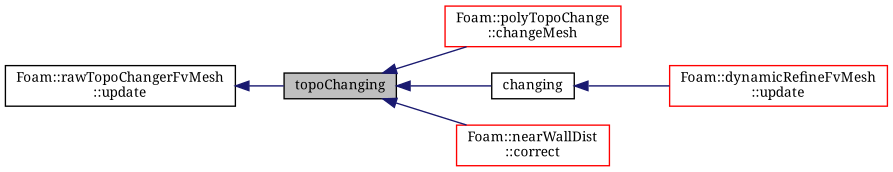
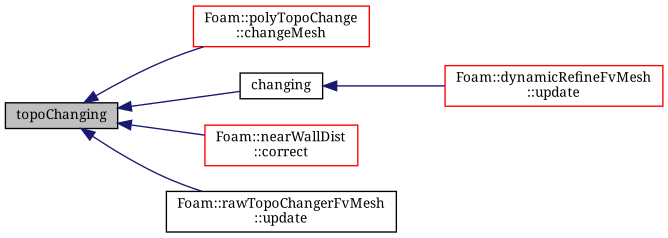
(266, 86) -> (145, 168)
